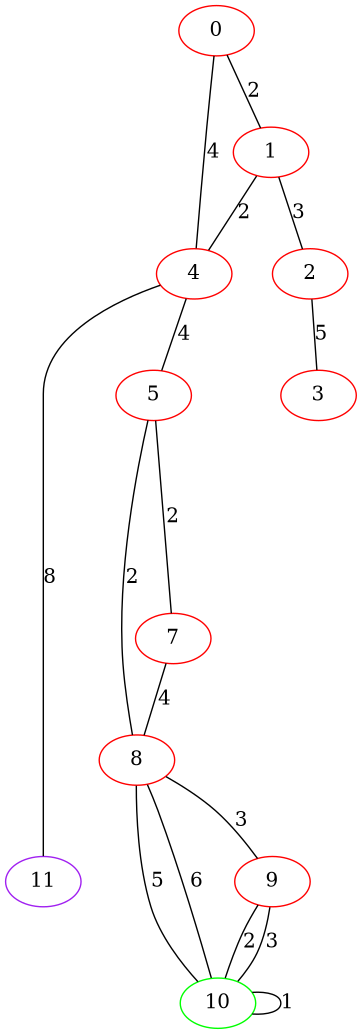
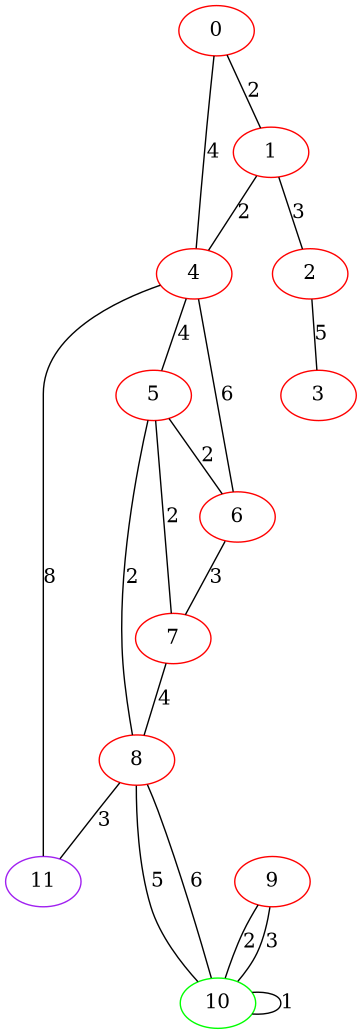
none -> (238, 517)
(217, 812) -> (90, 821)
